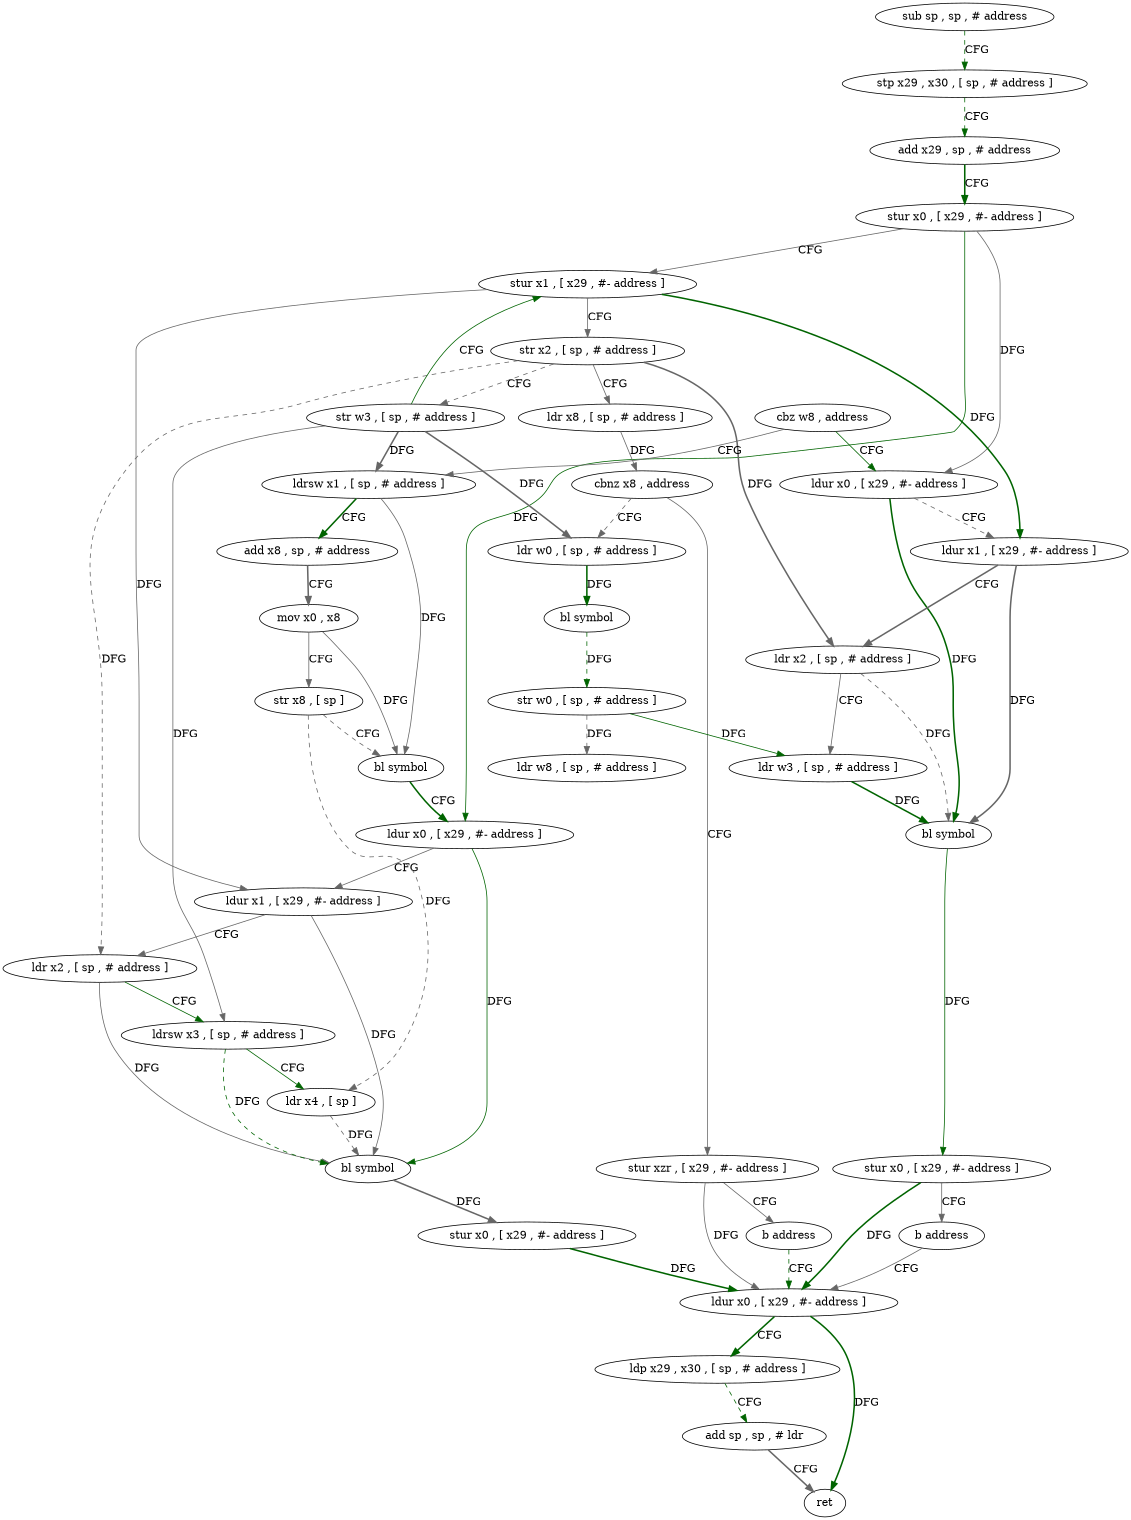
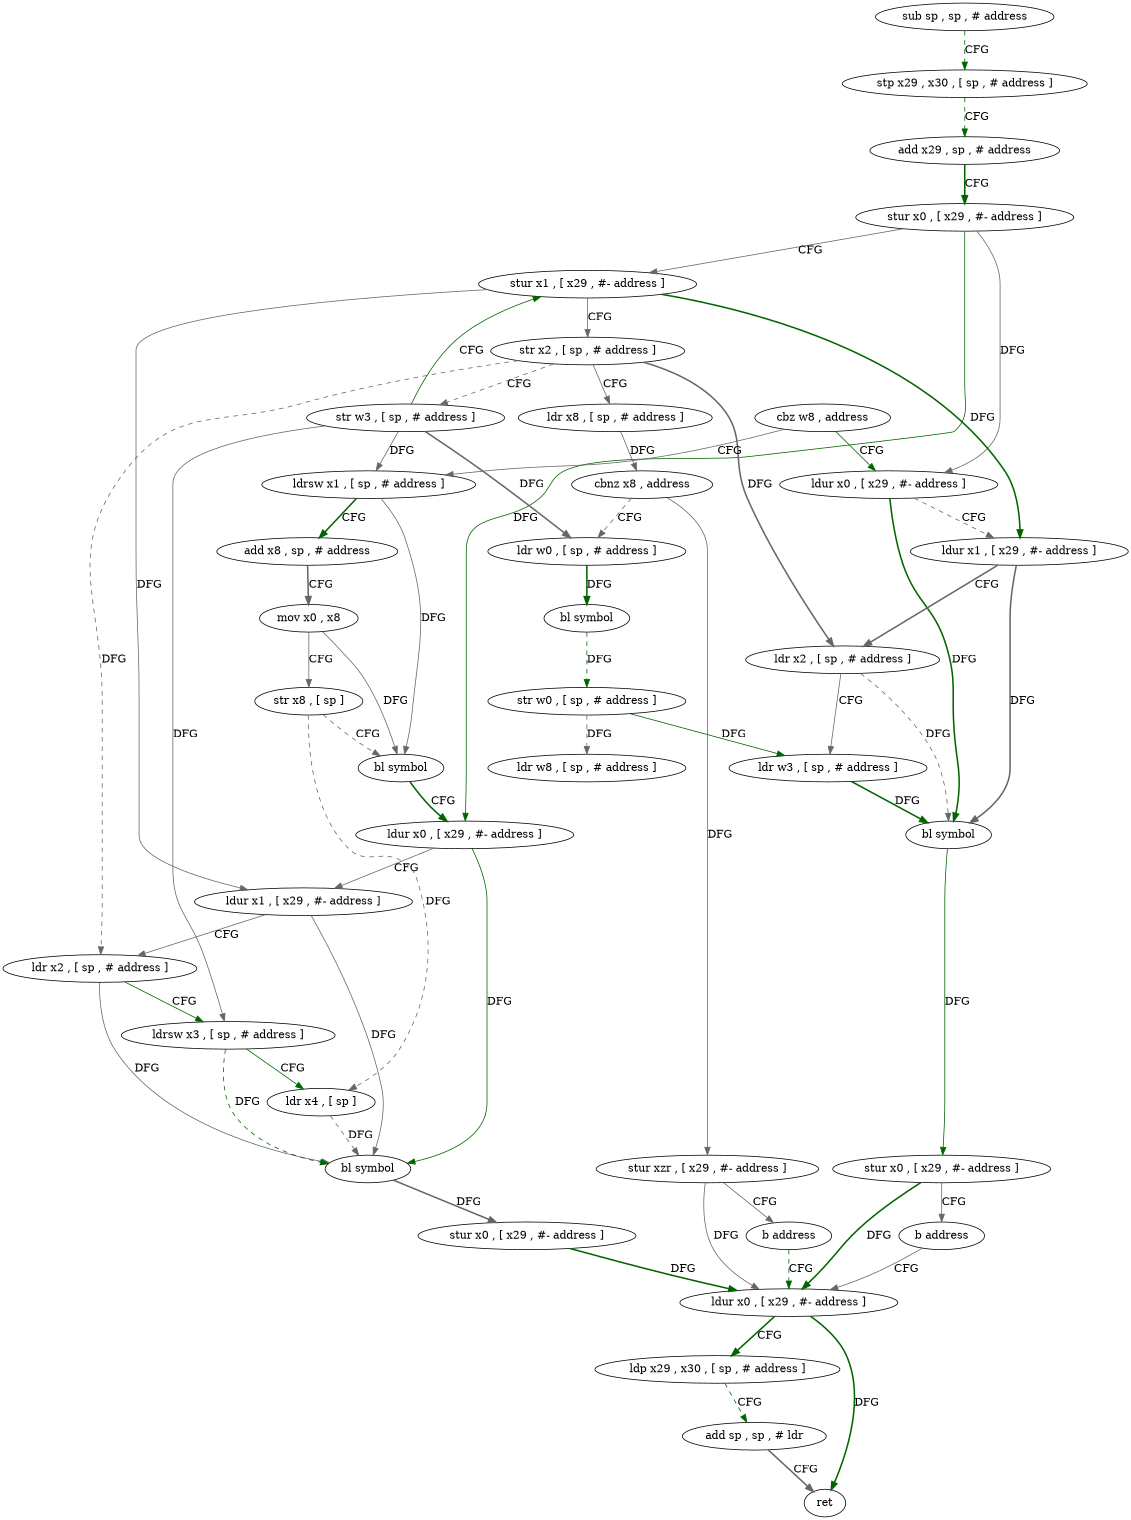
(389, 448) -> (389, 448)
(720, 835) -> (720, 835)
